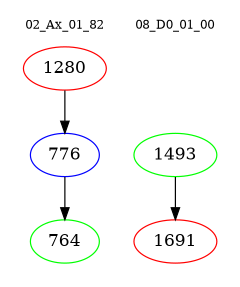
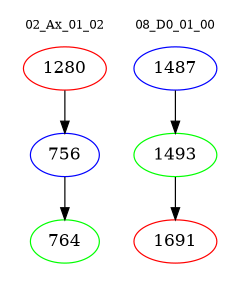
(65, 26) -> (65, 26)
none -> (175, 68)
(65, 155) -> (65, 155)
